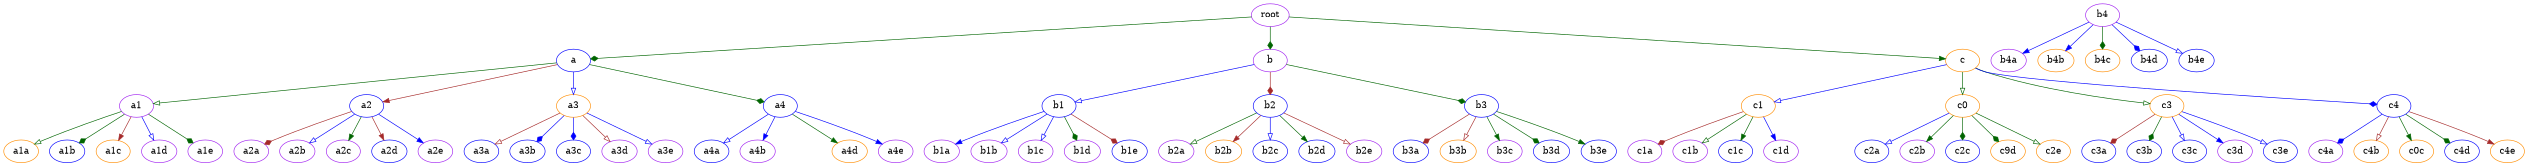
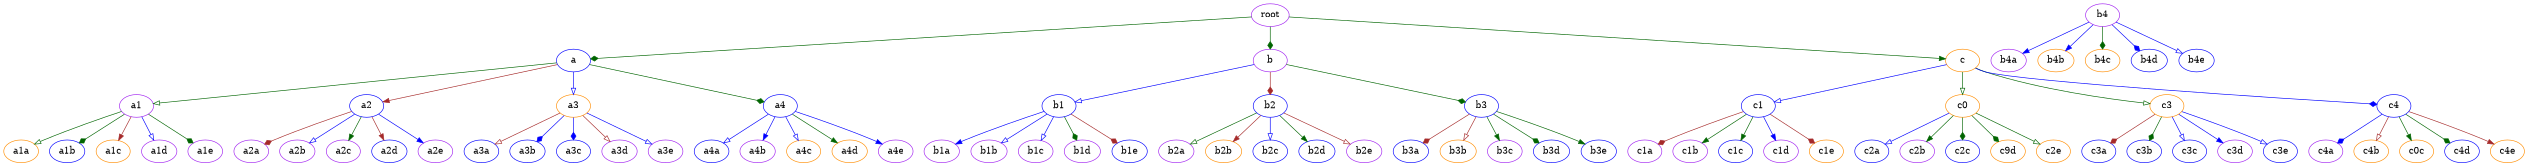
(1758, 106) -> (1758, 106)
(1727, 127) -> (1727, 127)
none -> (804, 151)
none -> (1826, 151)
